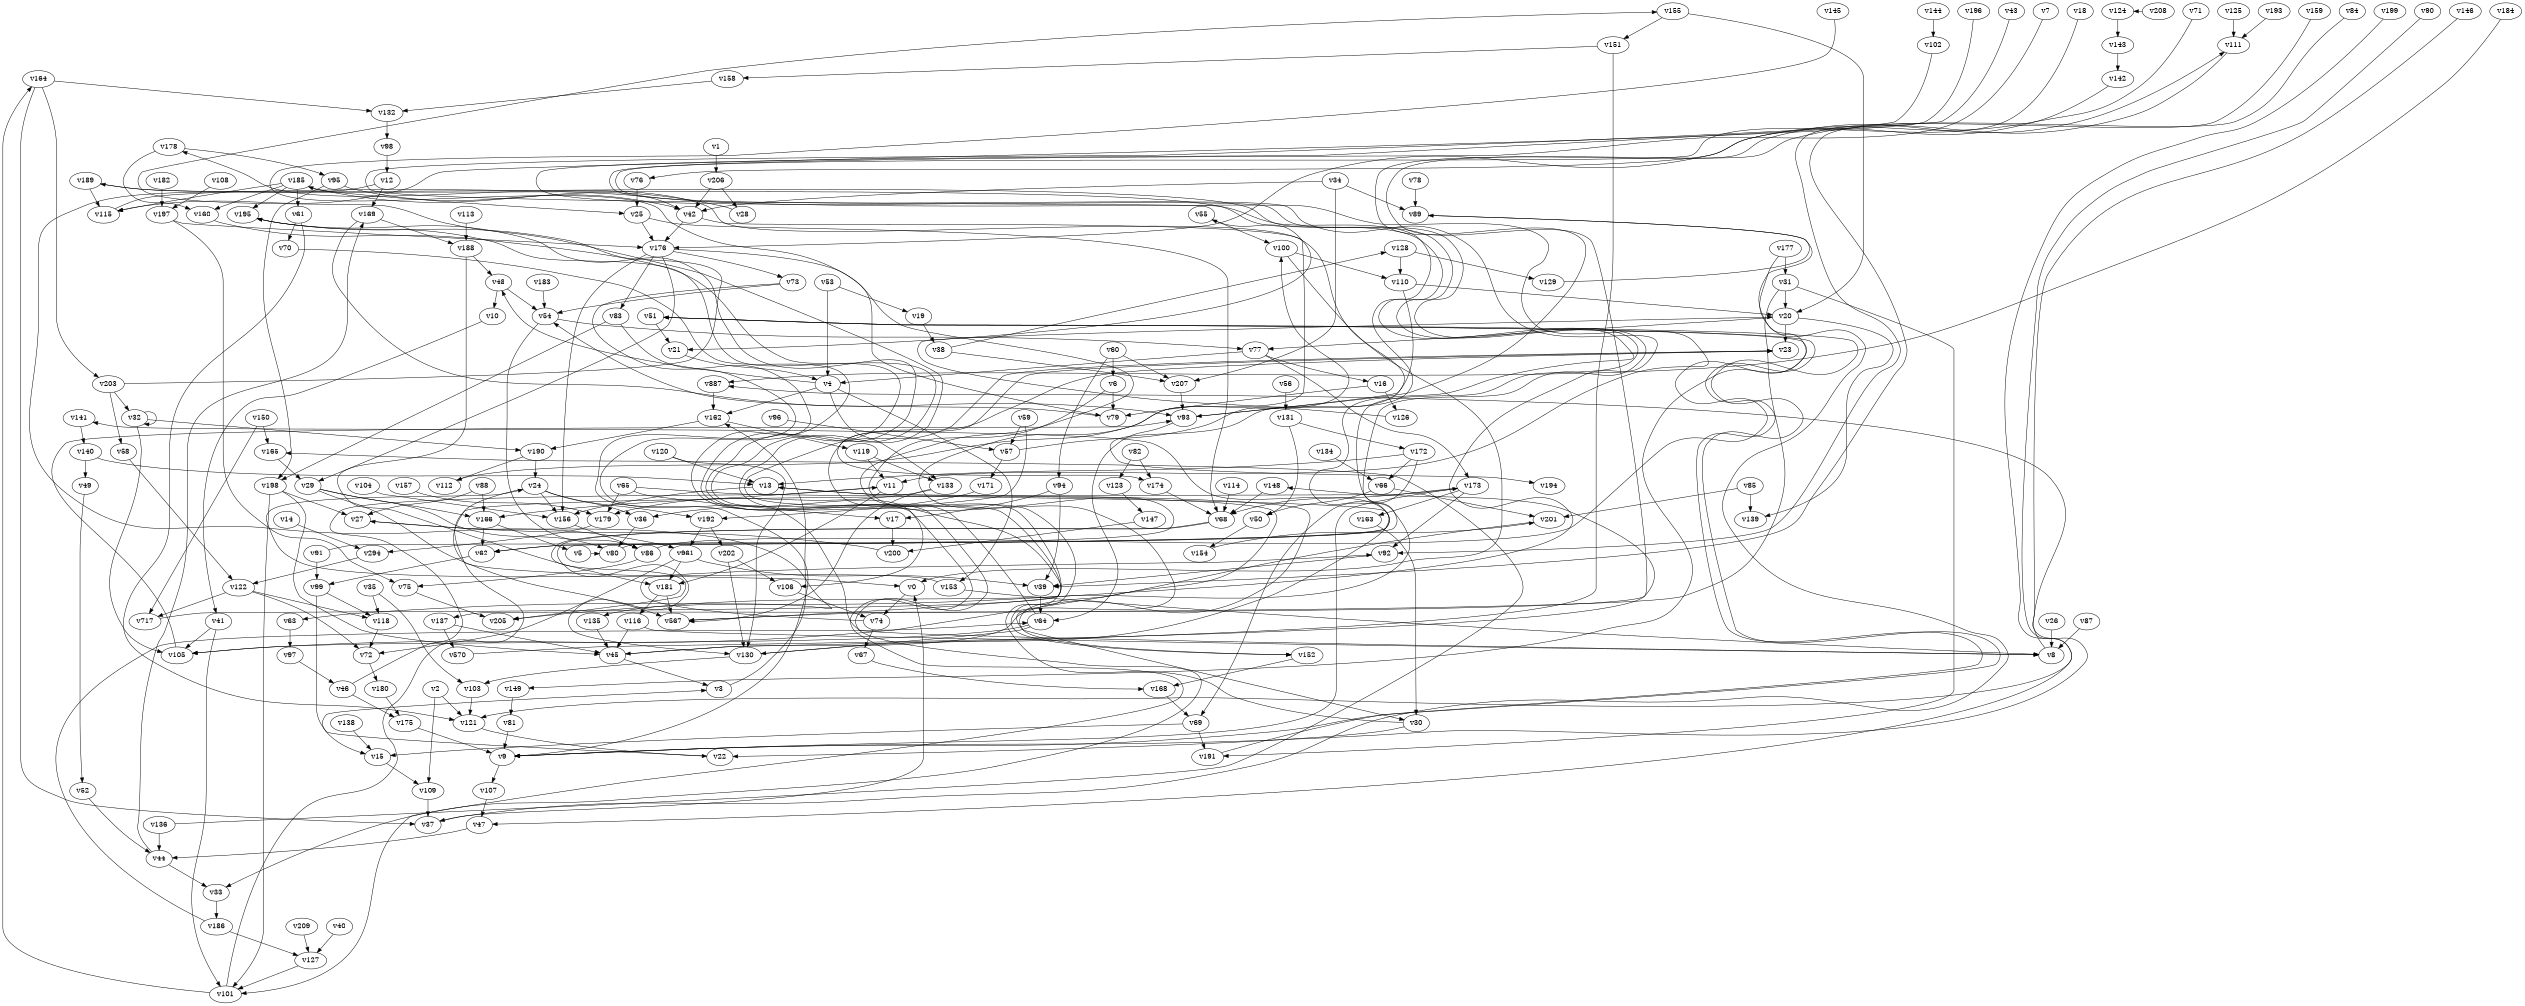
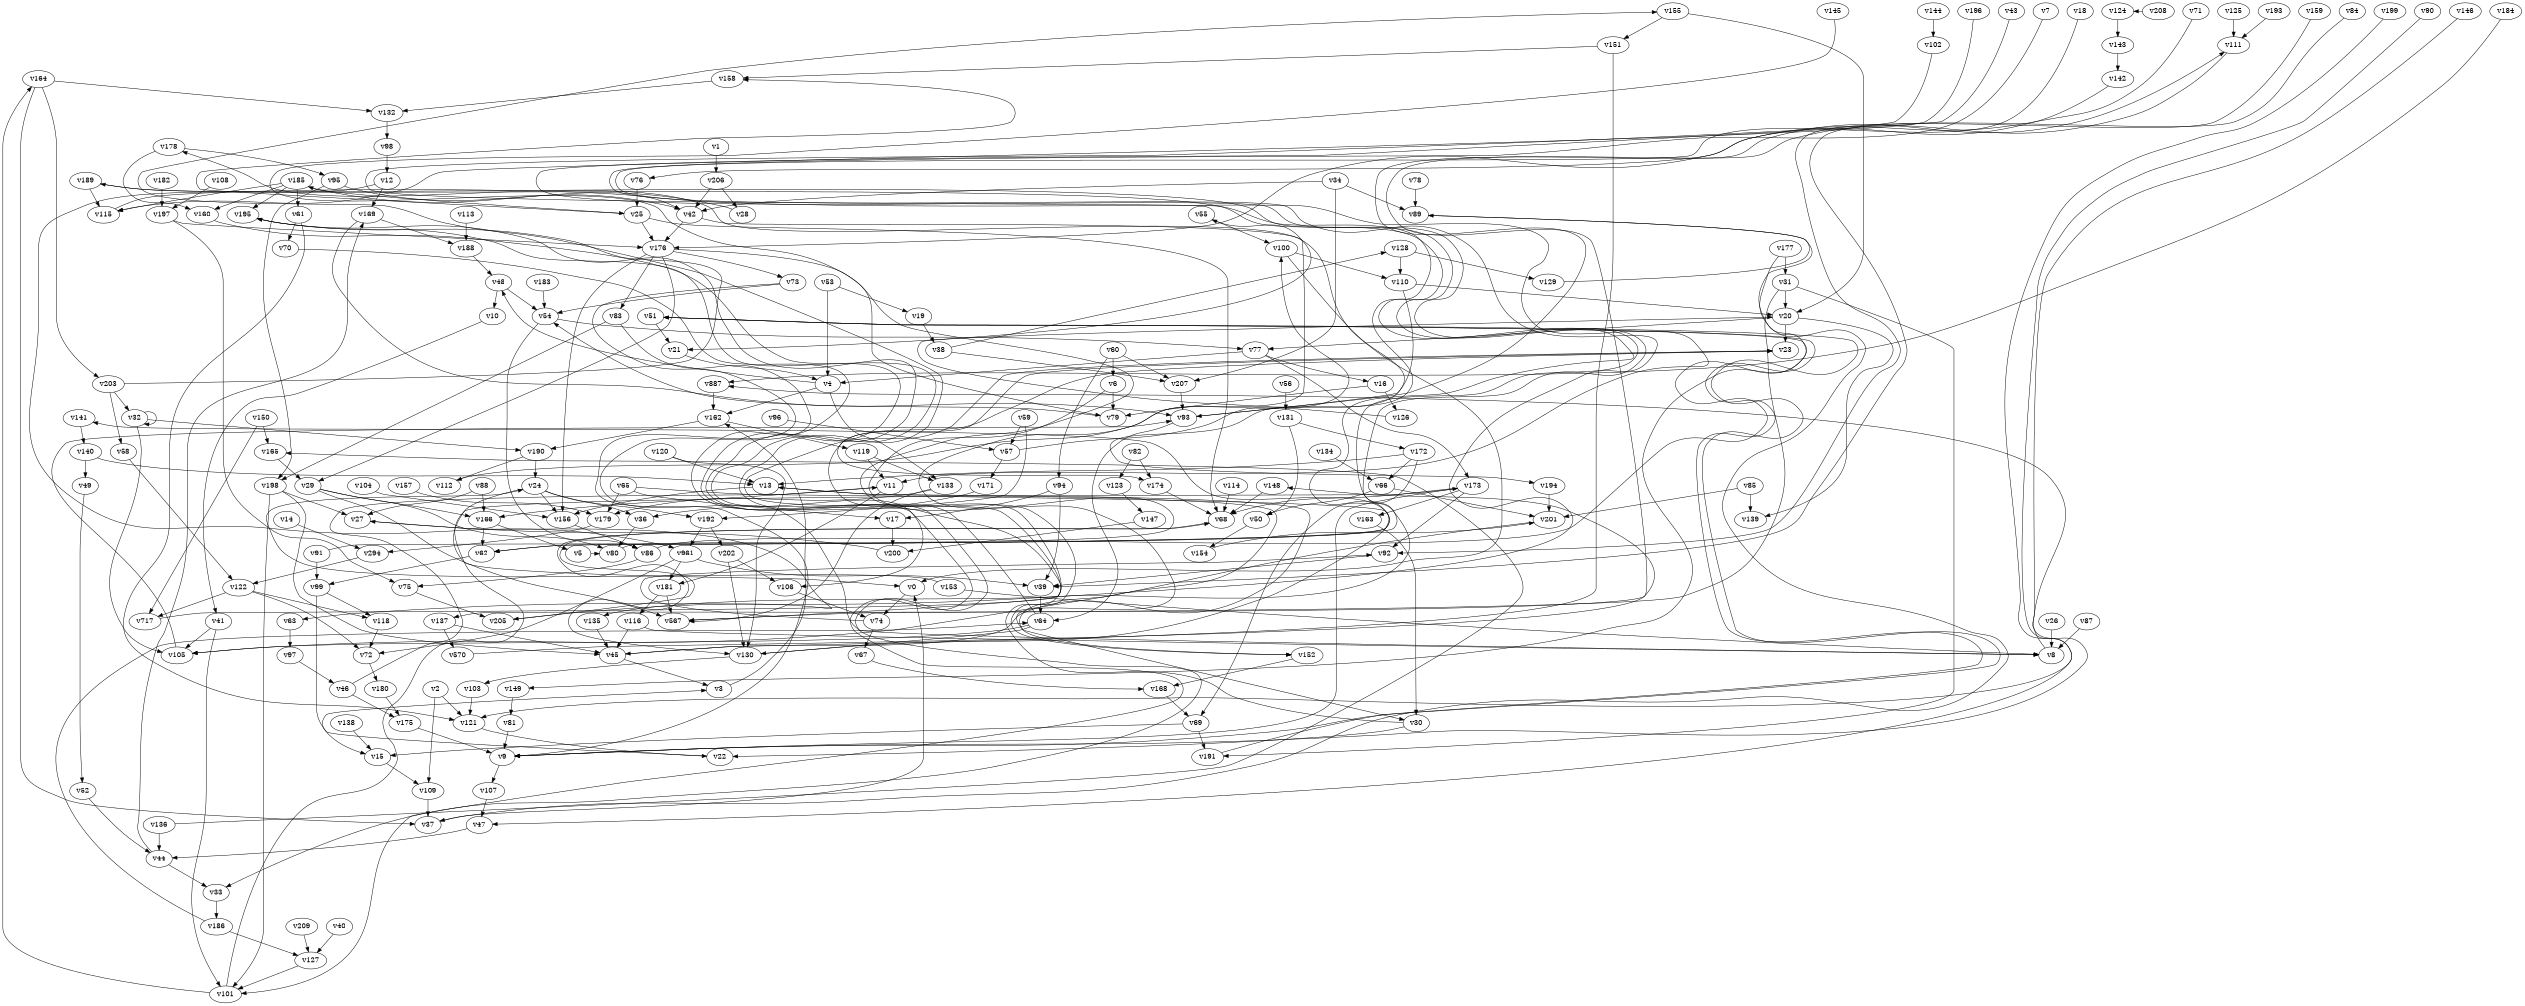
none -> (526, 149)
(977, 457) -> none
(341, 488) -> none
none -> (1549, 502)
(553, 555) -> (569, 562)
(370, 588) -> none
